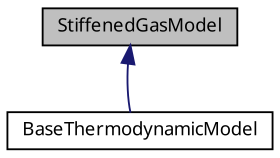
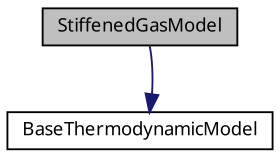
(128, 88) -> (152, 70)
